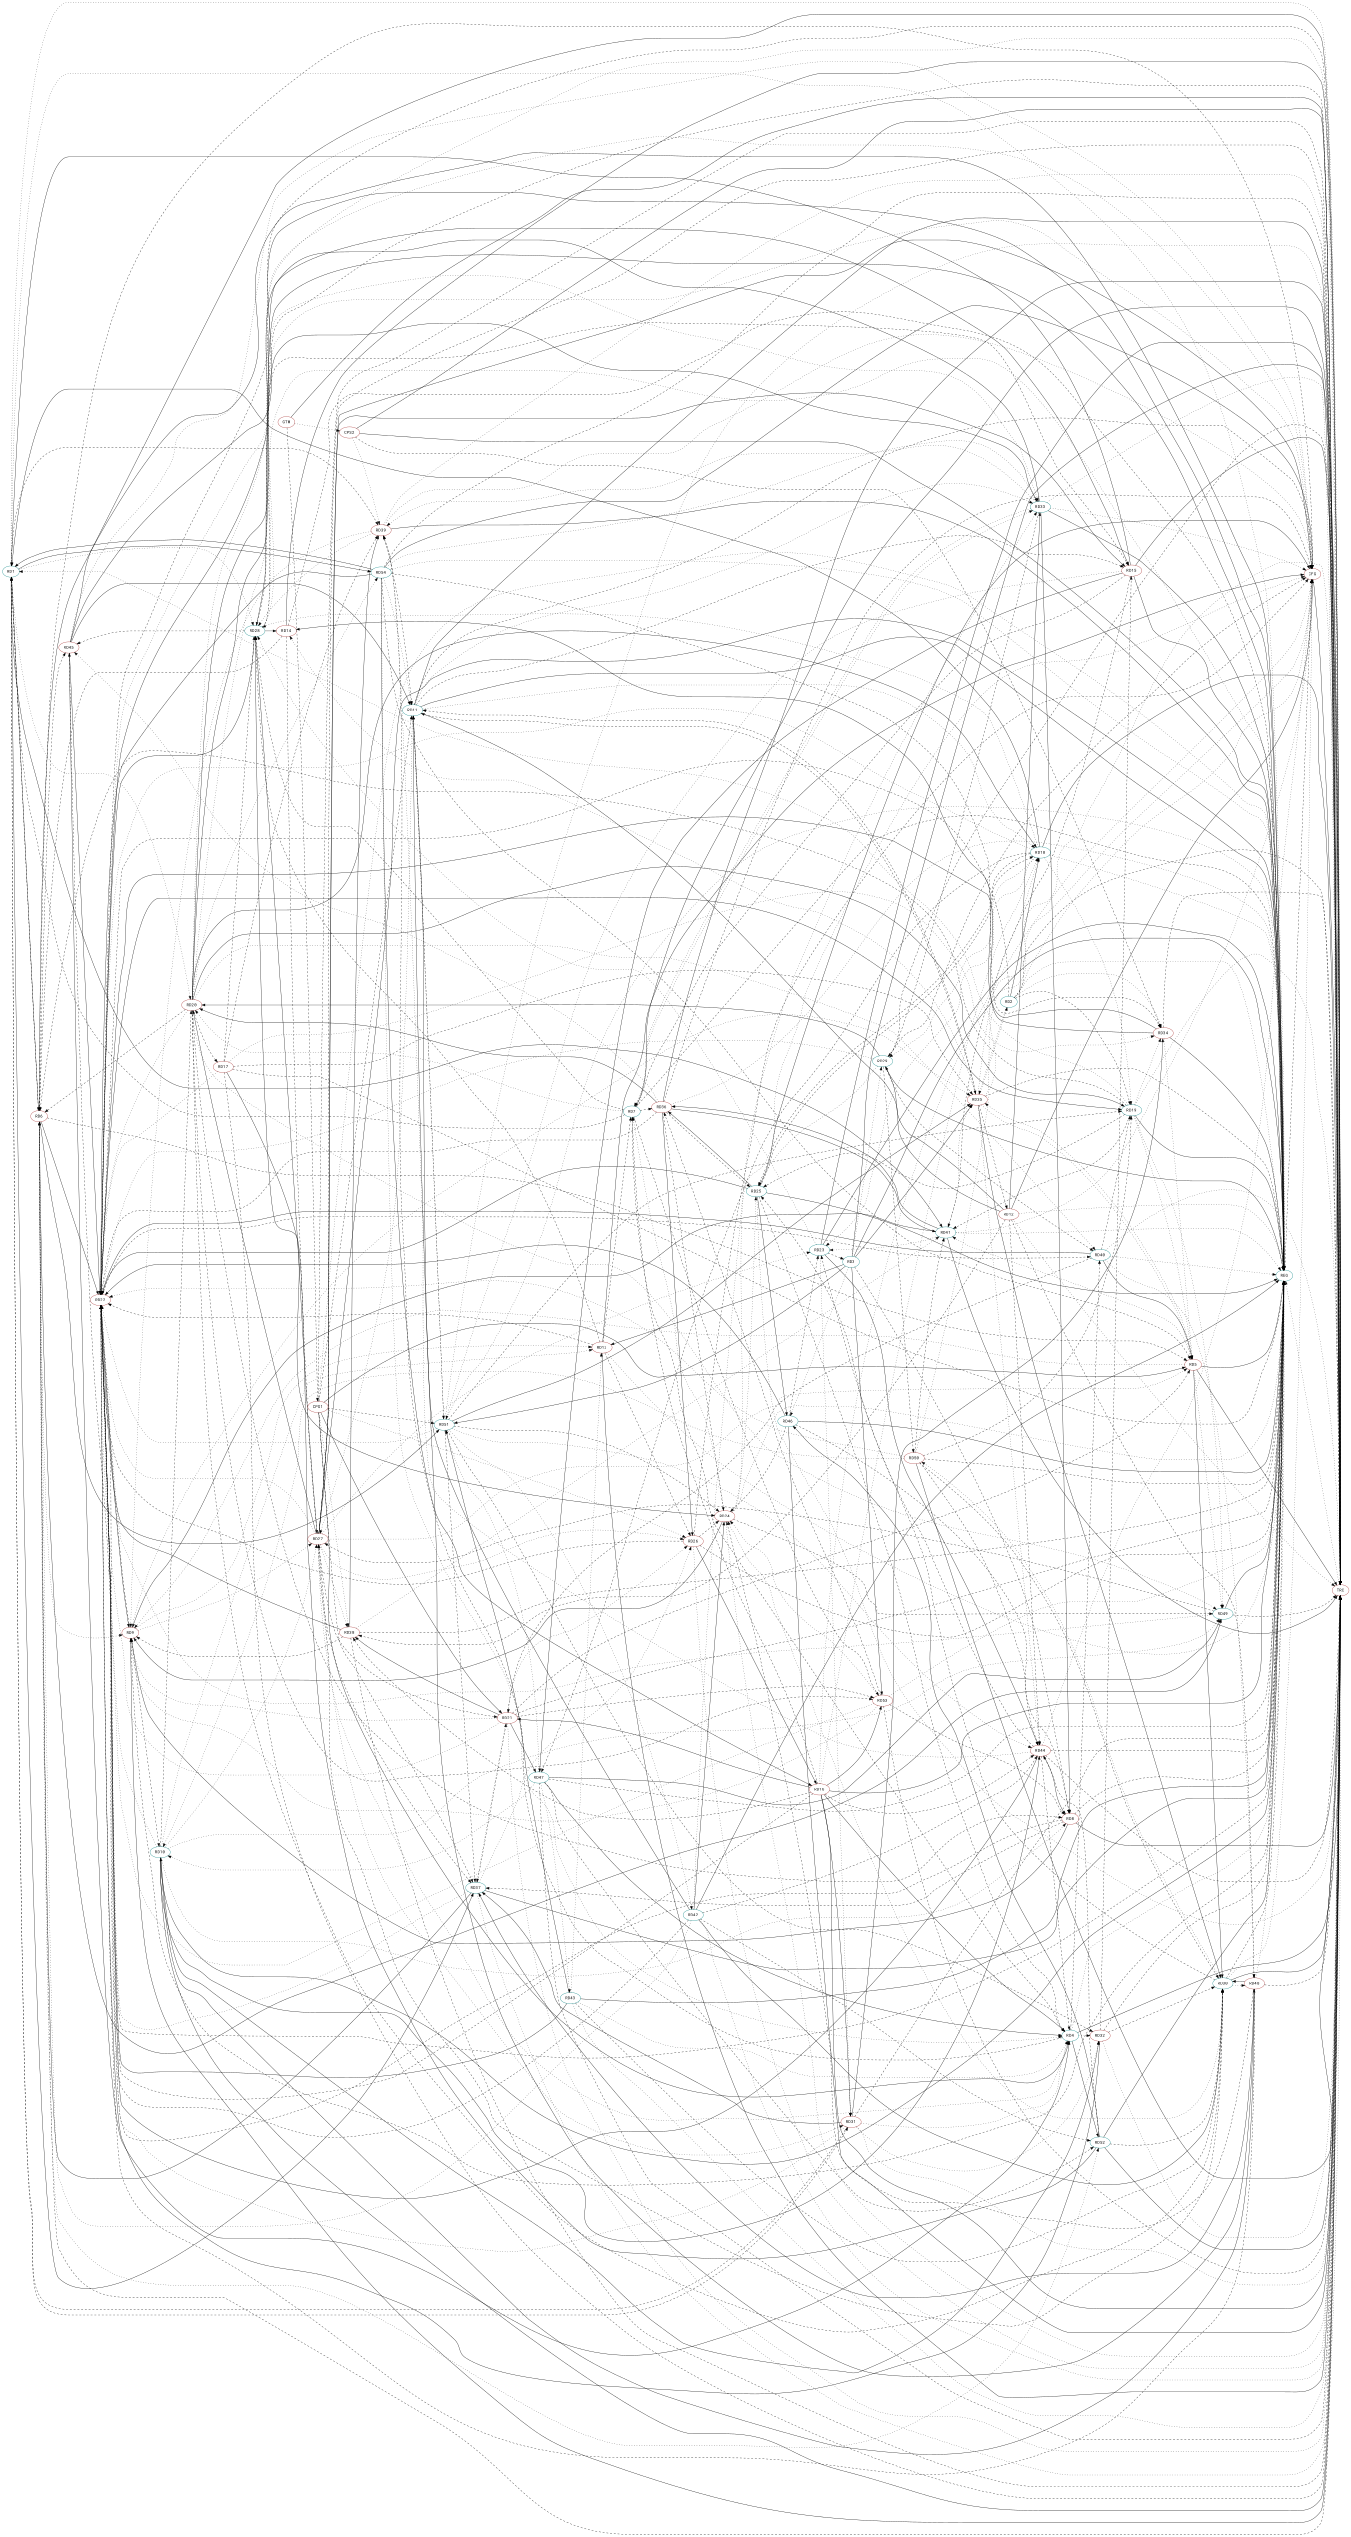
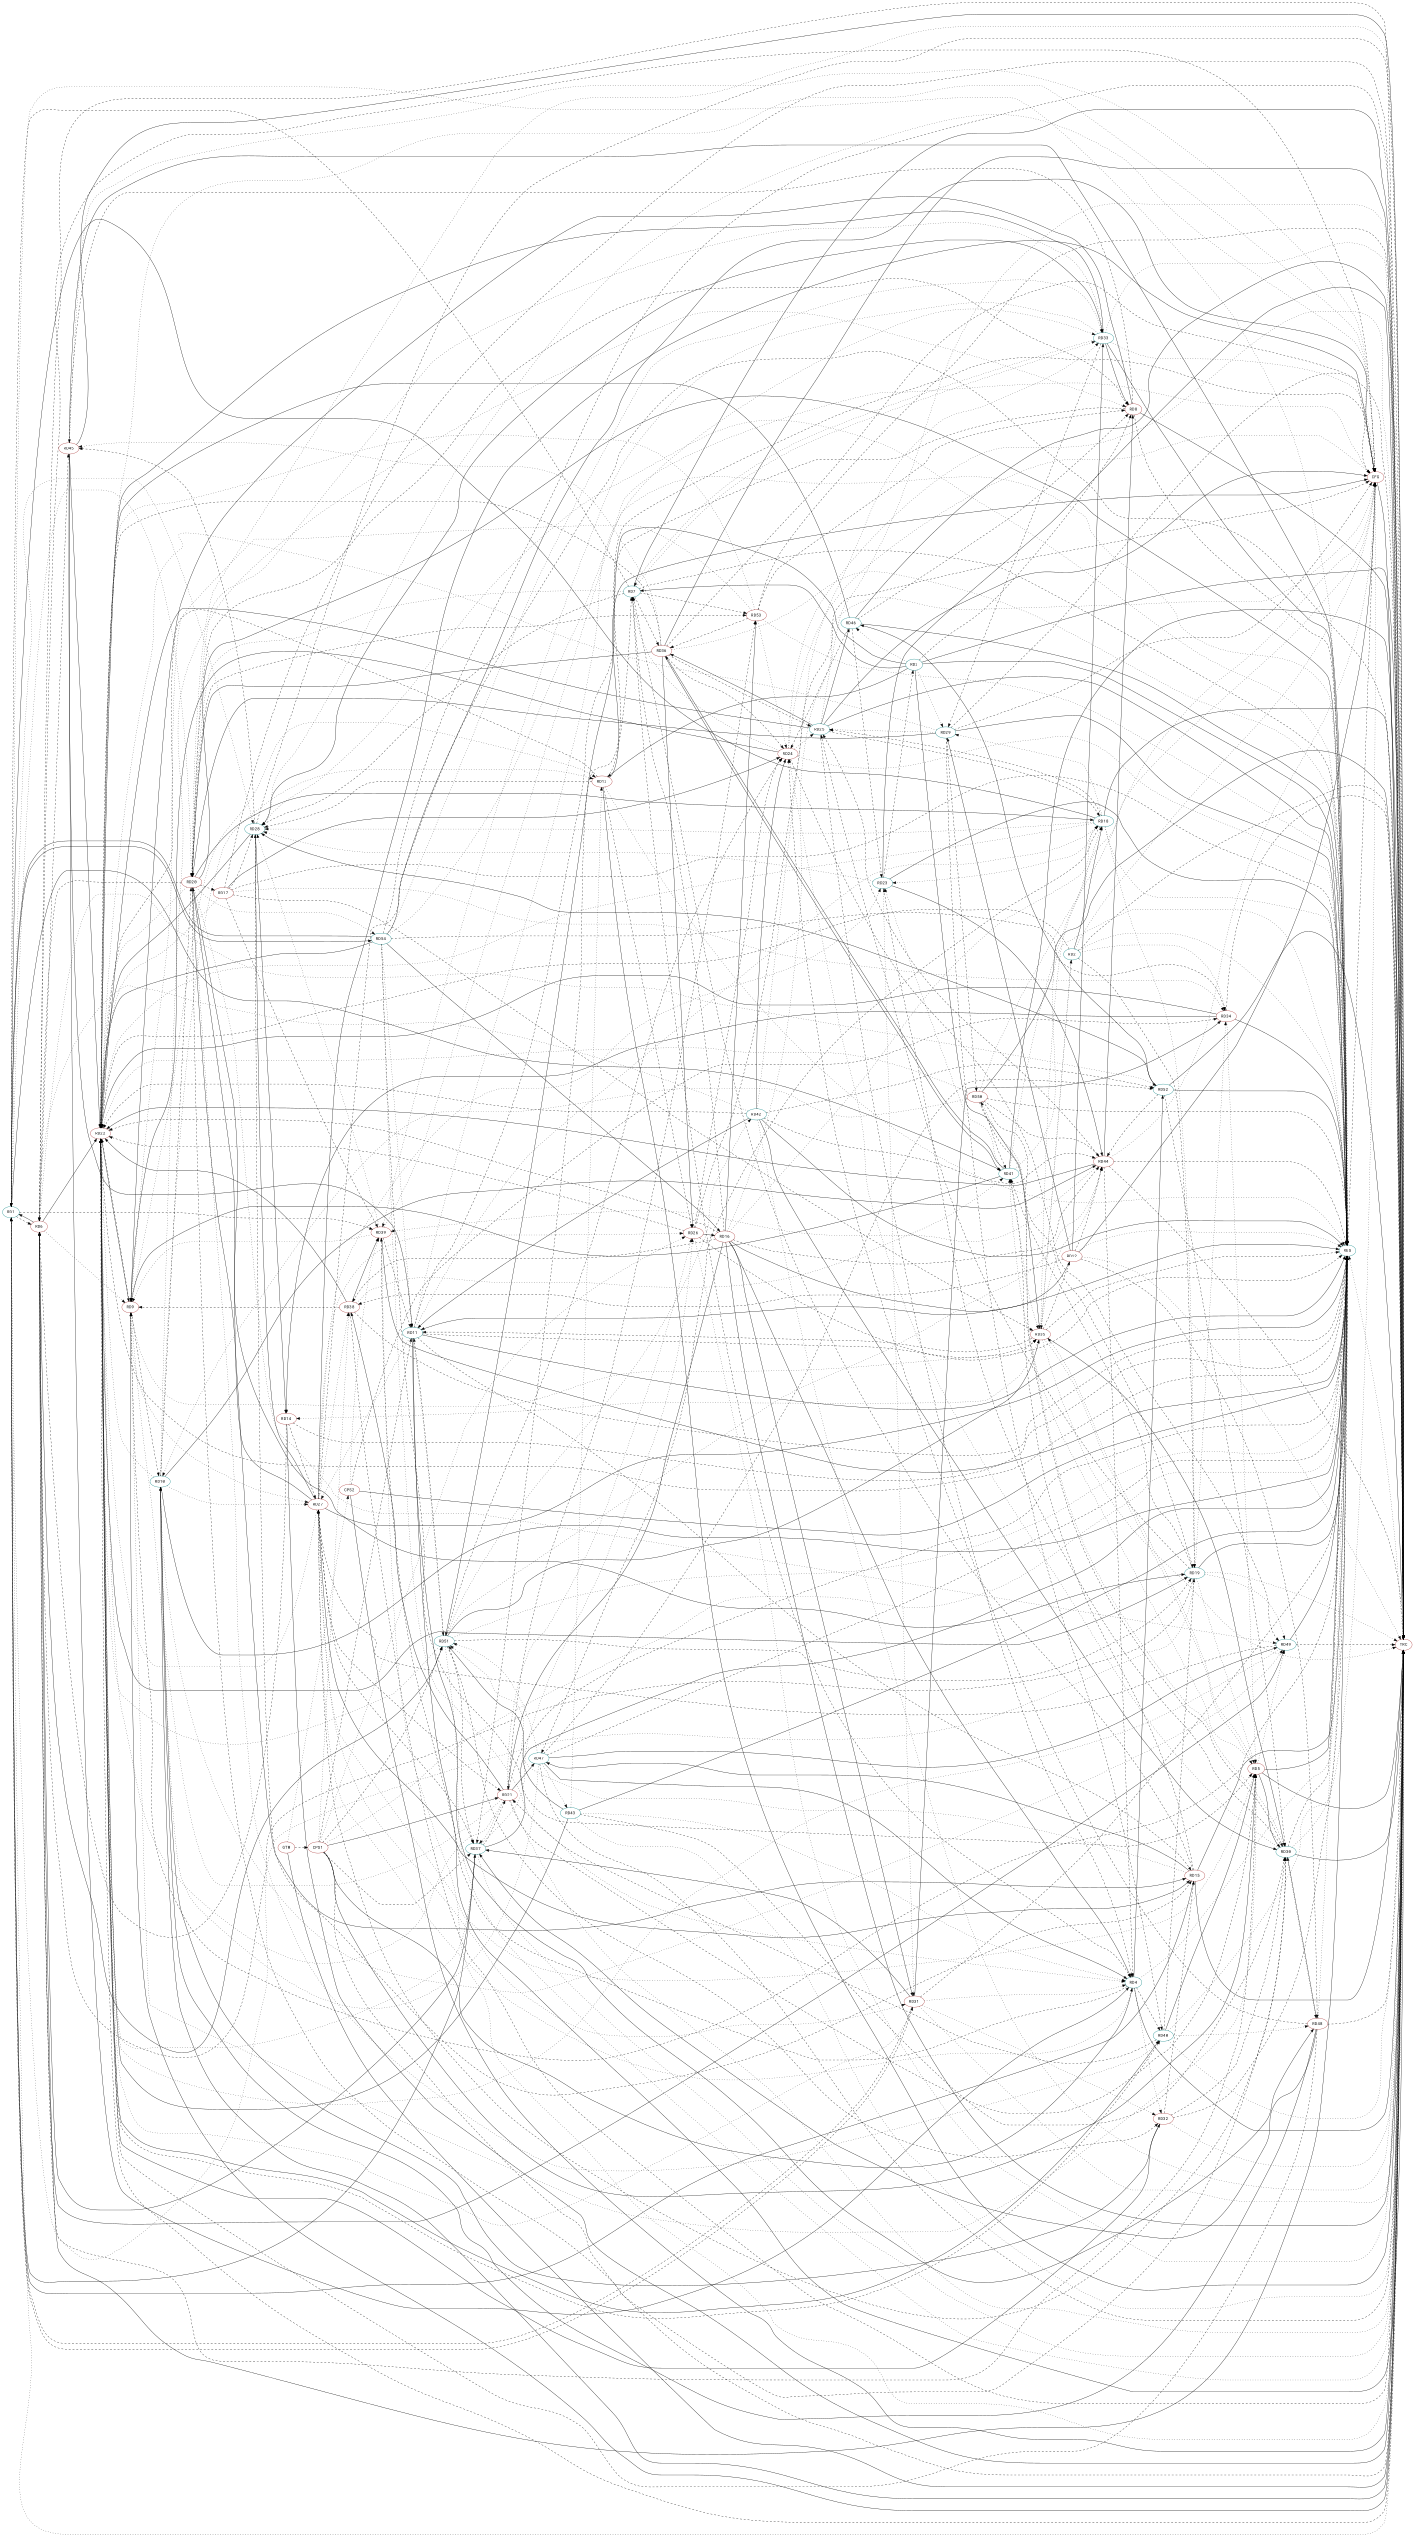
(867, 1480) -> (794, 586)
